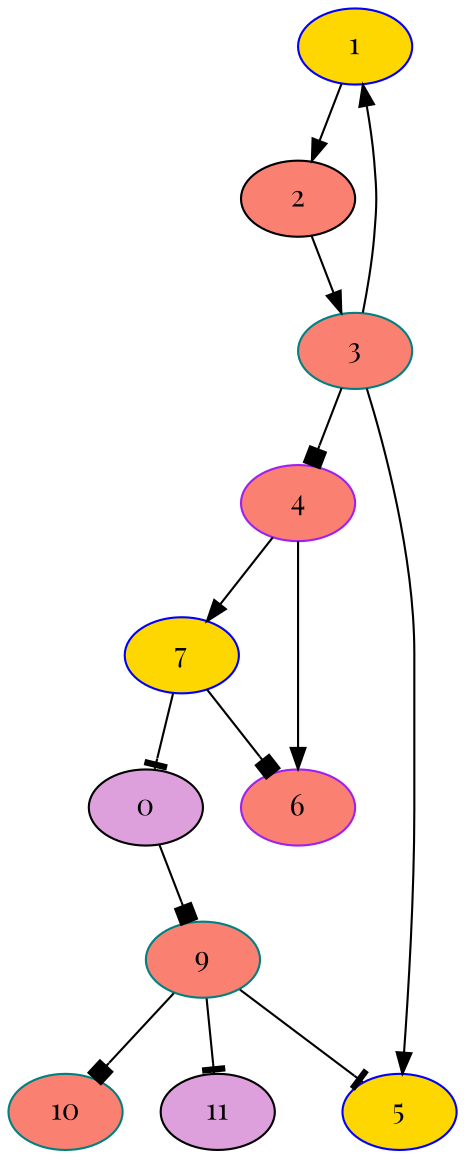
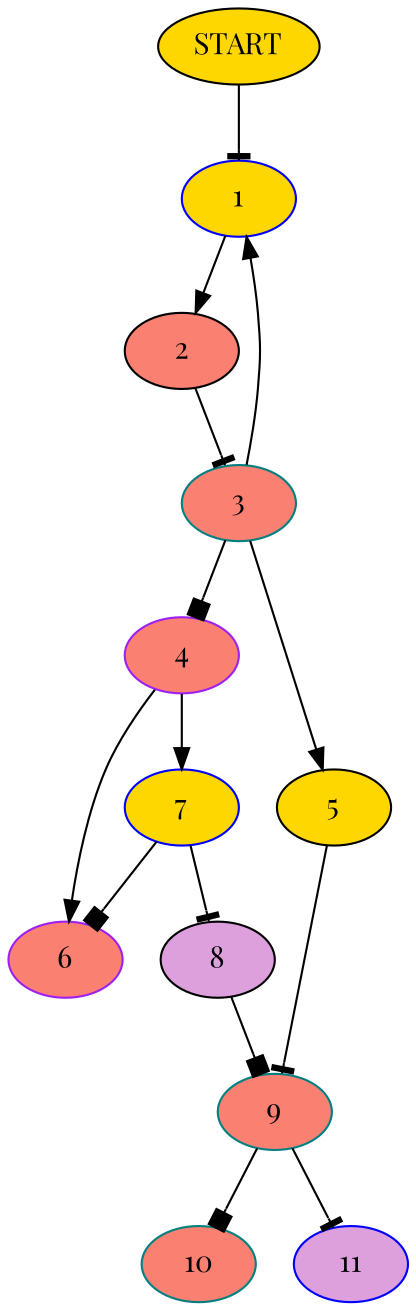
none -> (239, 47)
(323, 264) -> (208, 421)
(146, 808) -> (218, 960)
(297, 1033) -> (305, 954)
(218, 1112) -> (351, 1264)
(400, 1112) -> (334, 808)
